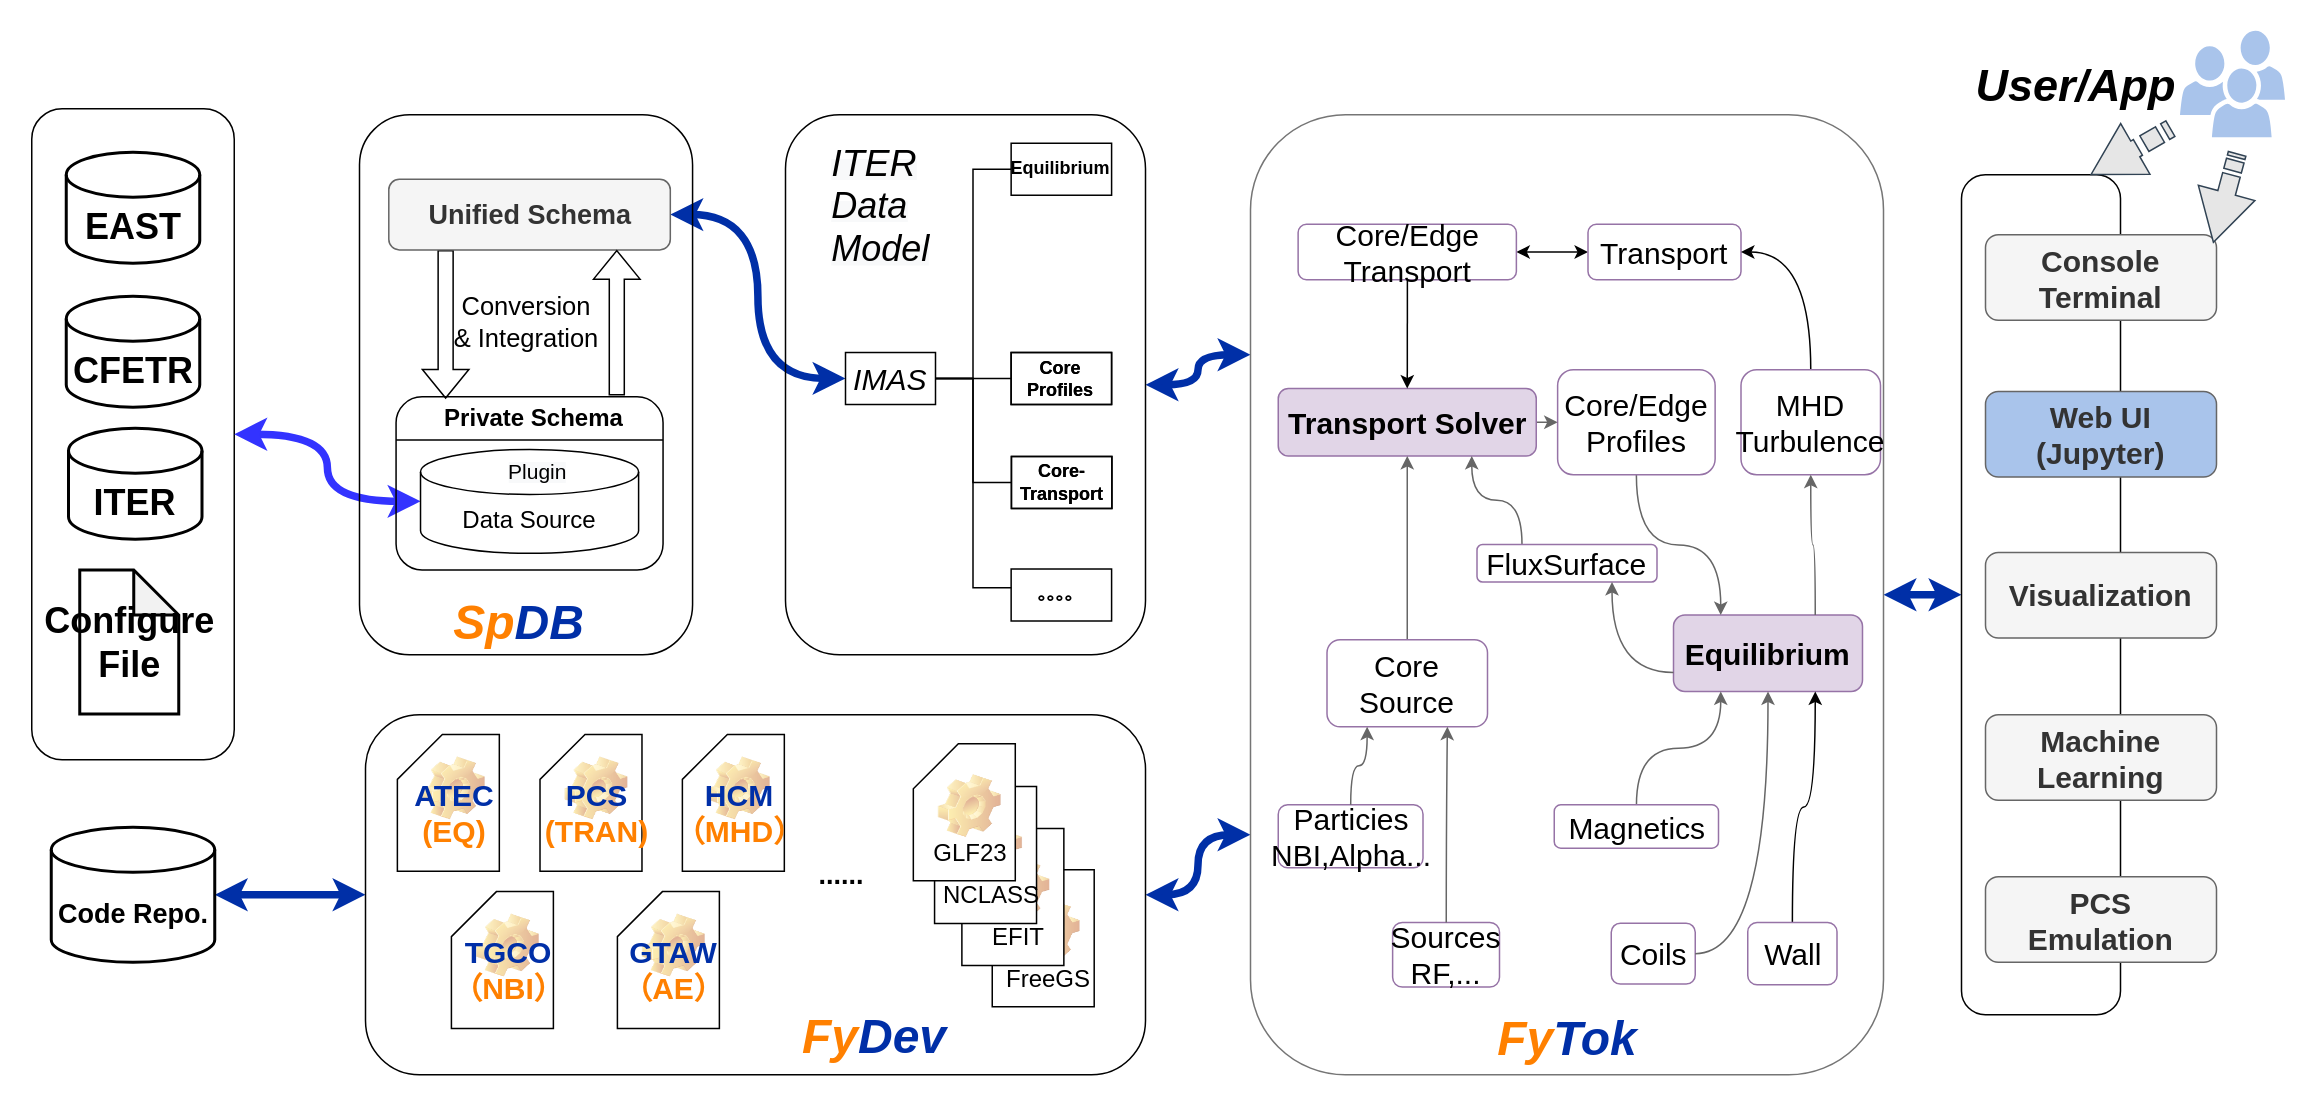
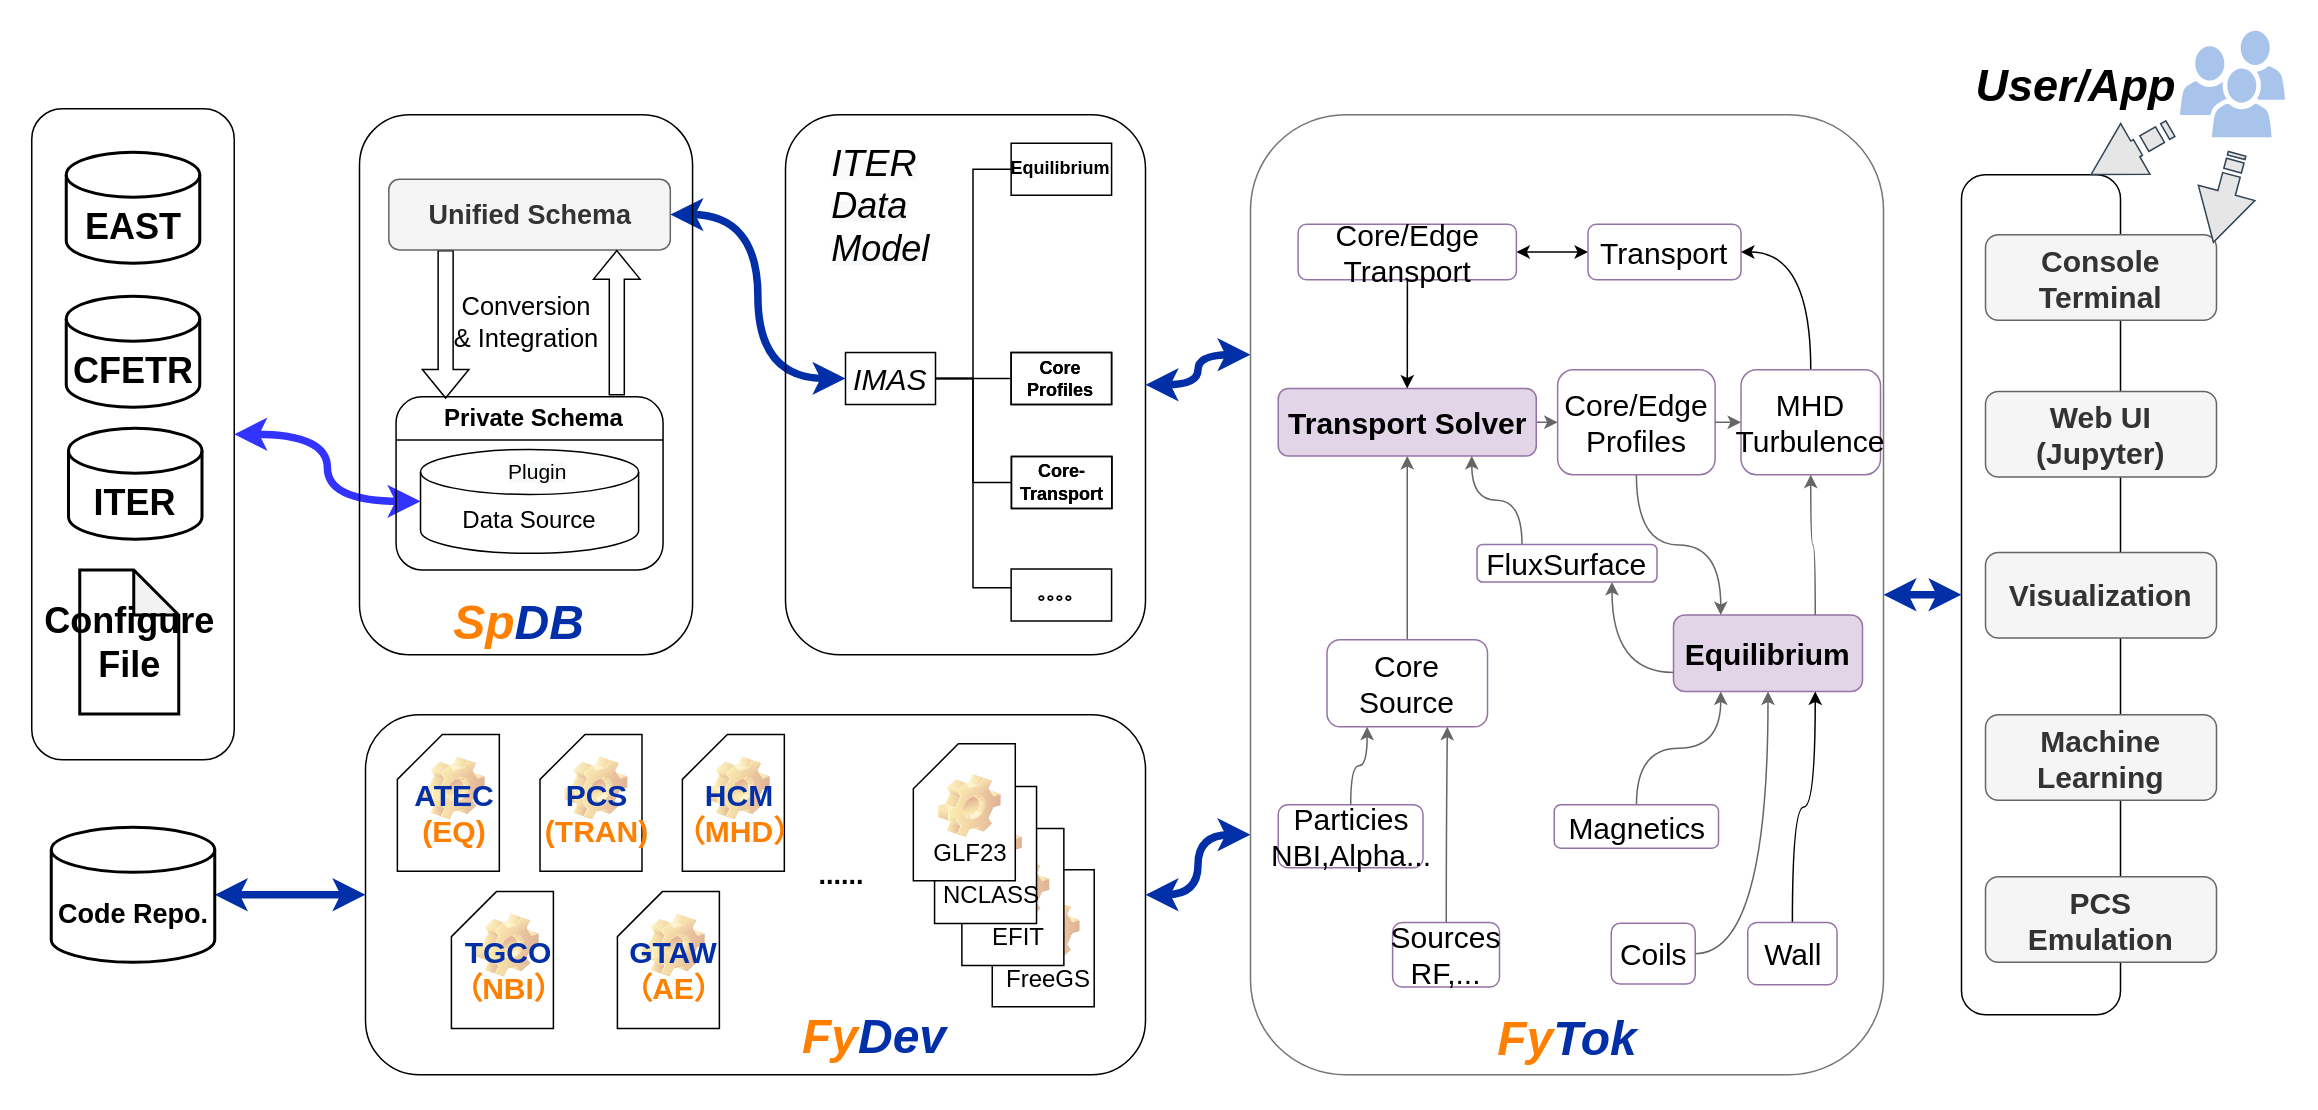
none -> (1723, 422)
(2101, 434) -> (2101, 434)
